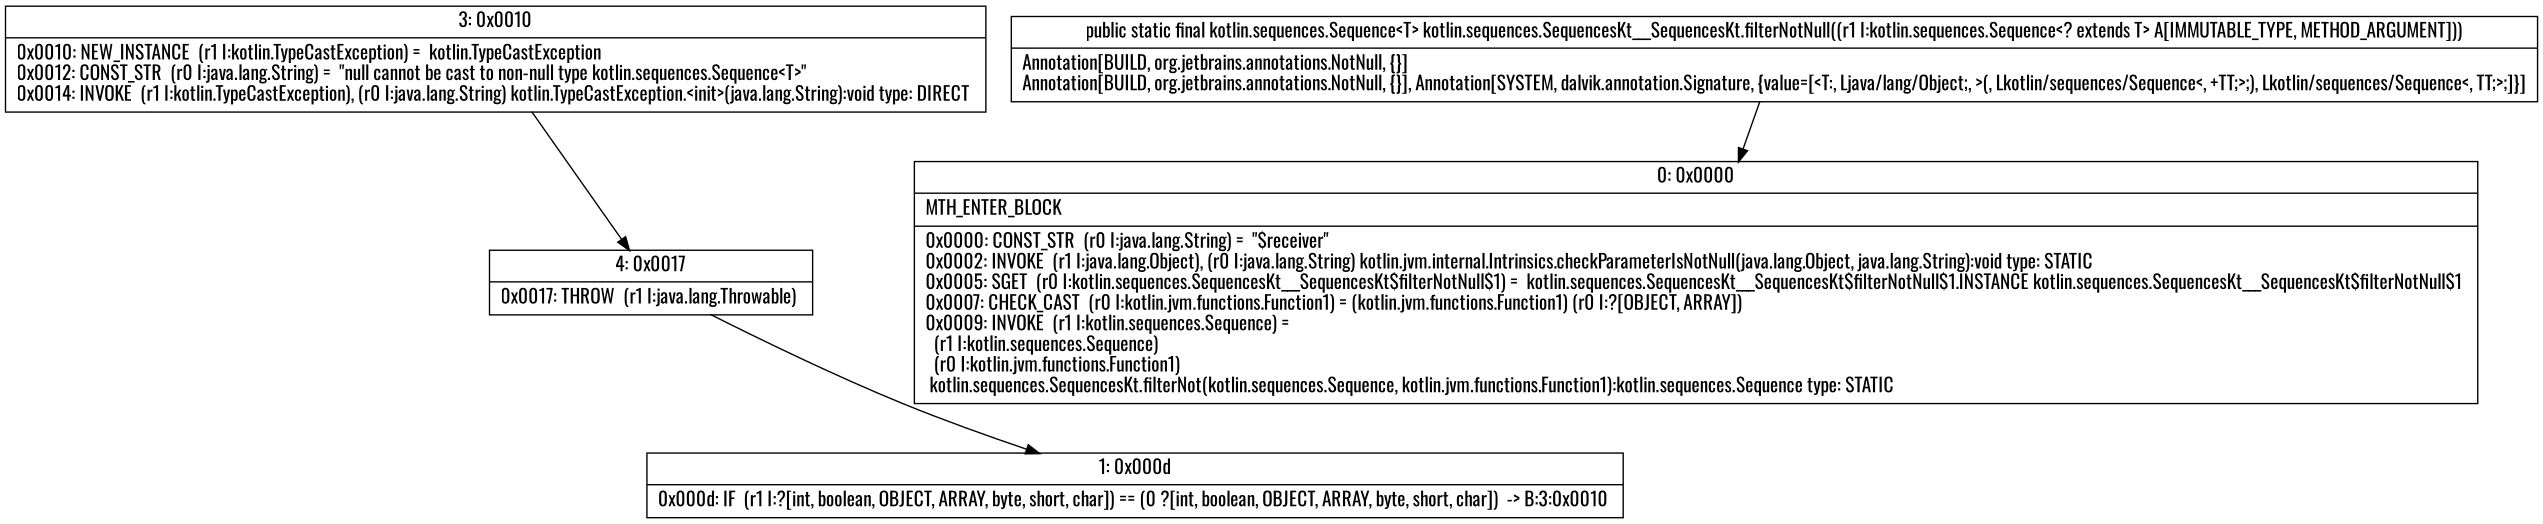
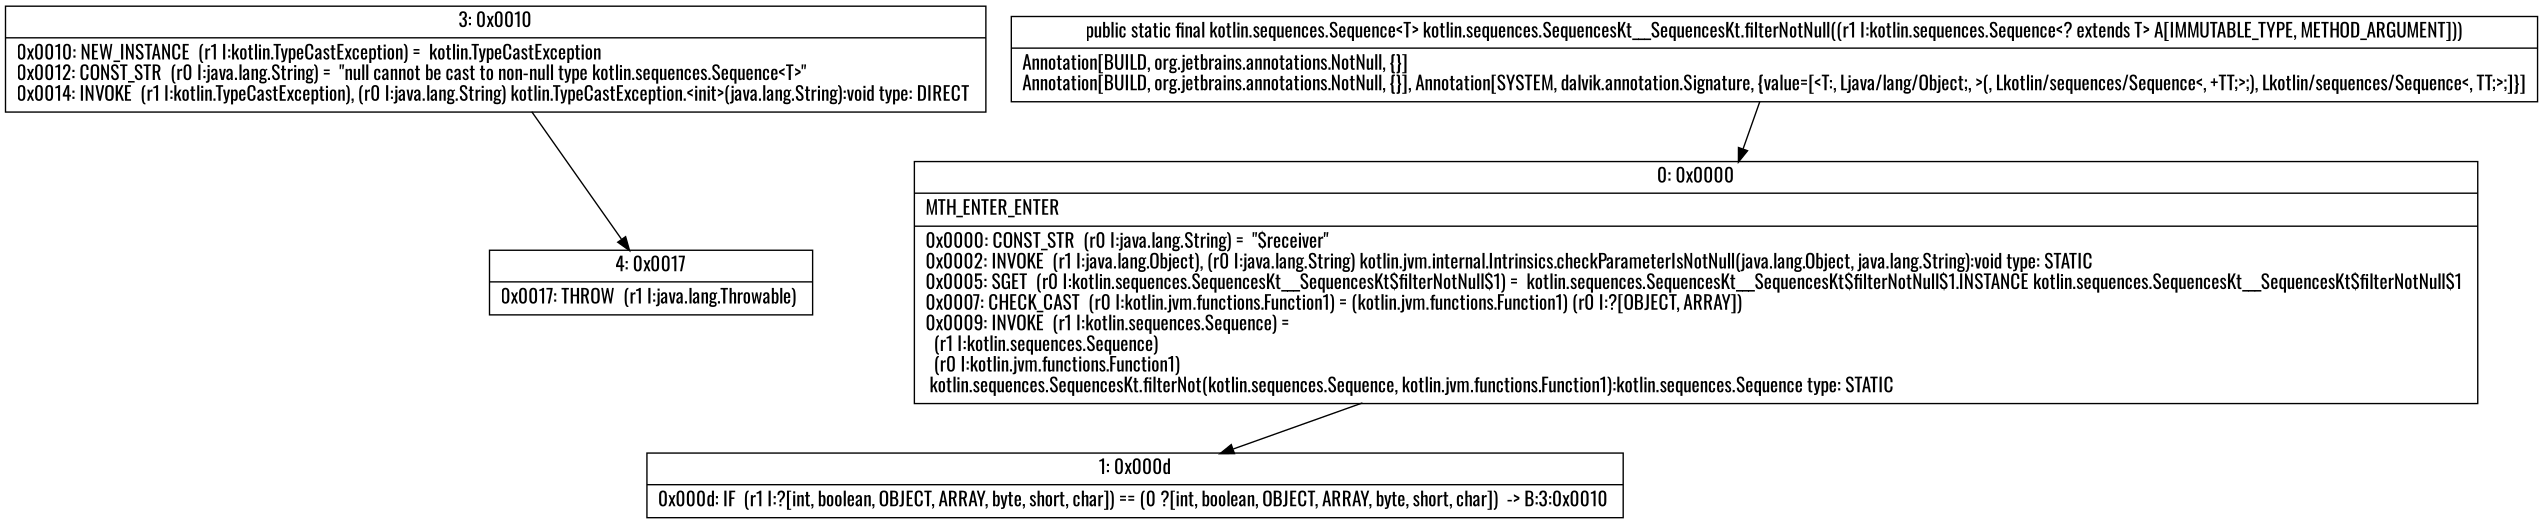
(994, 209) -> (993, 209)
(866, 388) -> (1298, 426)
